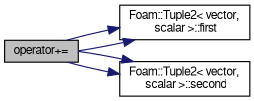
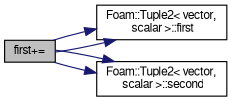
(41, 51) -> (30, 51)
